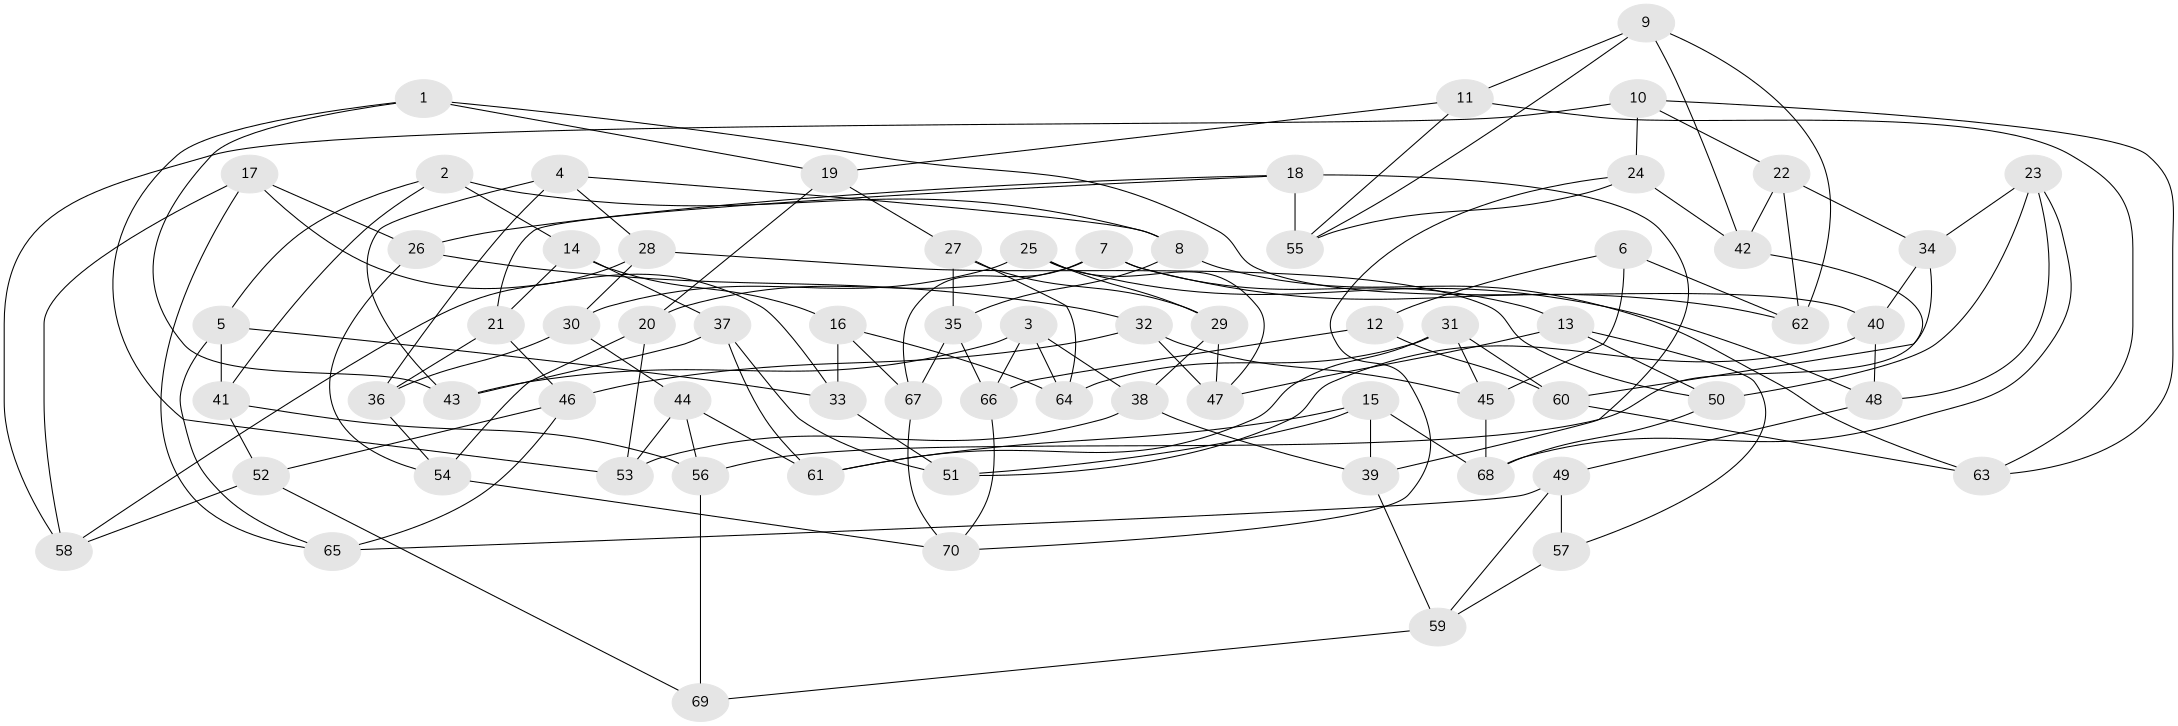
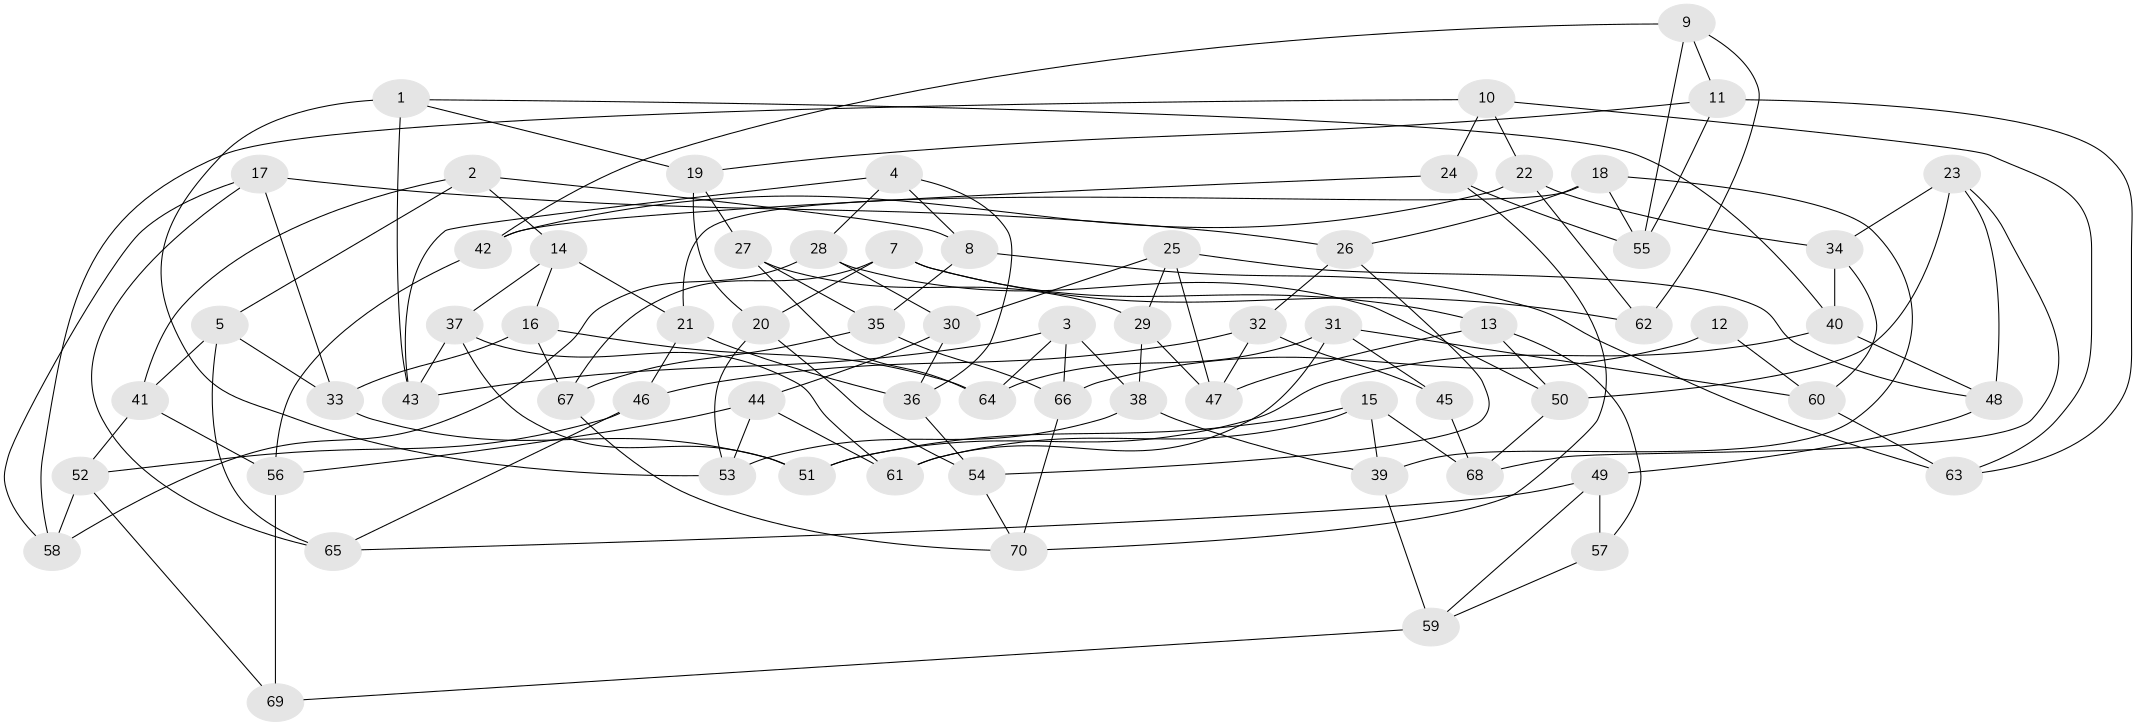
(1623, 250) -> none
